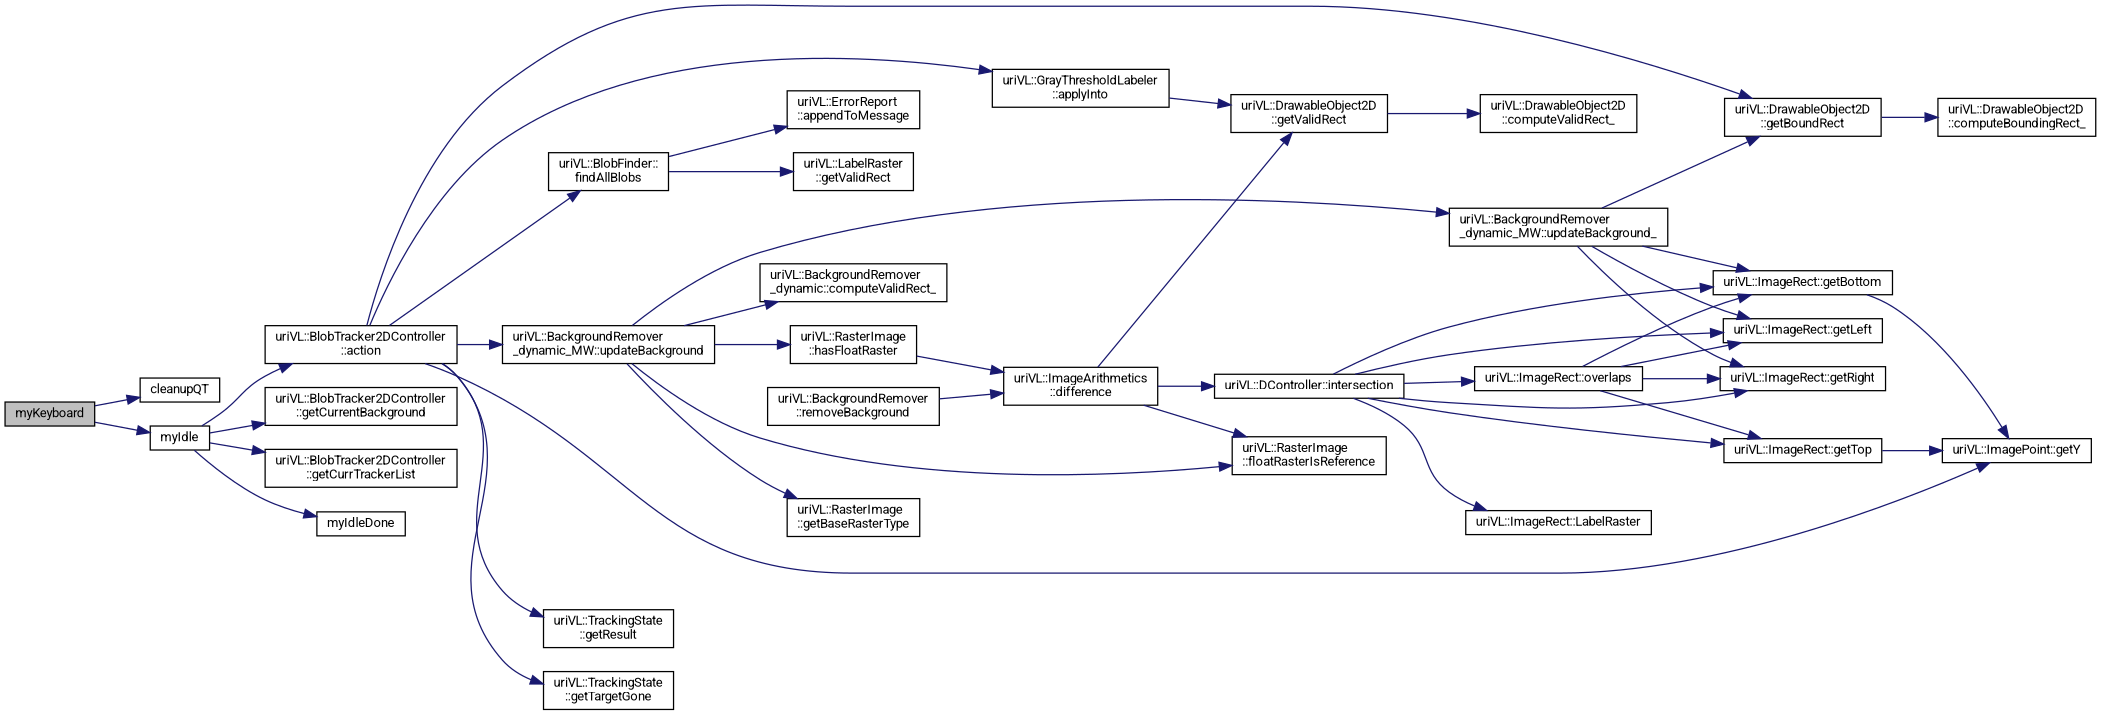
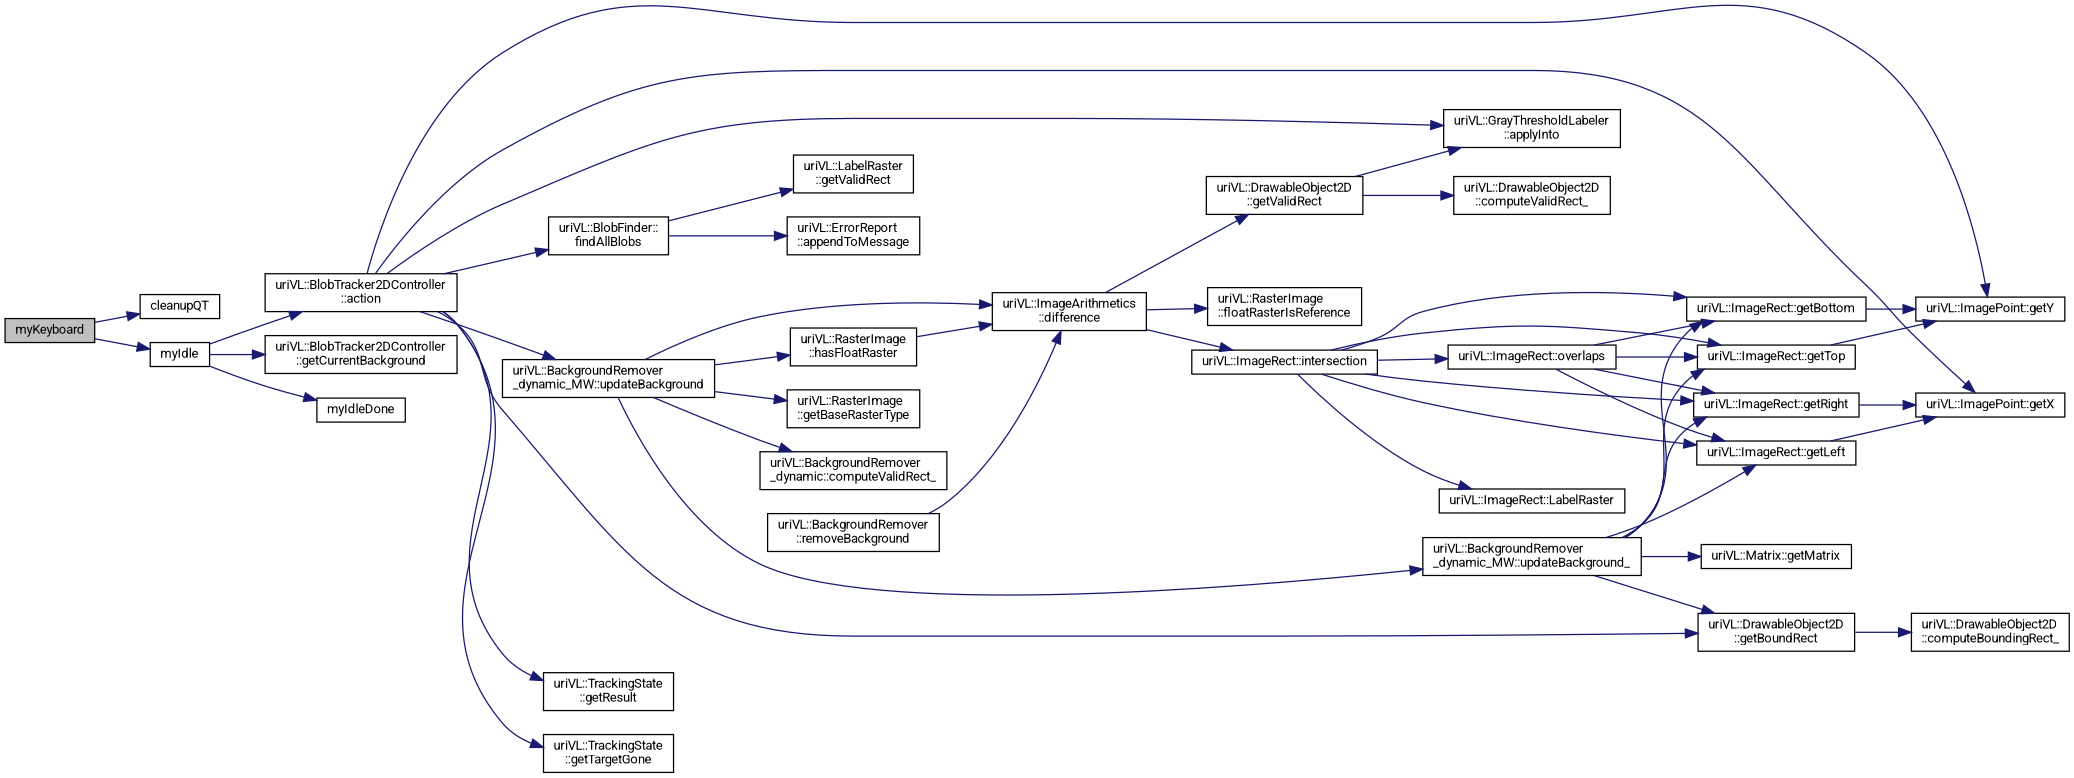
(1194, 101) -> (1402, 164)
(1309, 386) -> (1285, 362)
none -> (1990, 405)
none -> (1664, 460)
(914, 467) -> (808, 309)
(361, 468) -> none
none -> (1776, 557)
